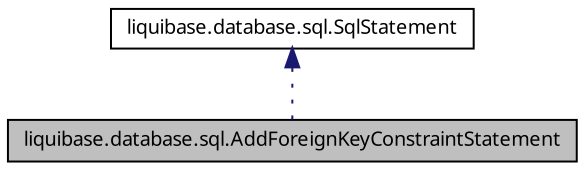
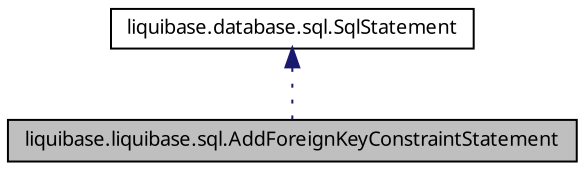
(292, 141) -> (292, 141)
